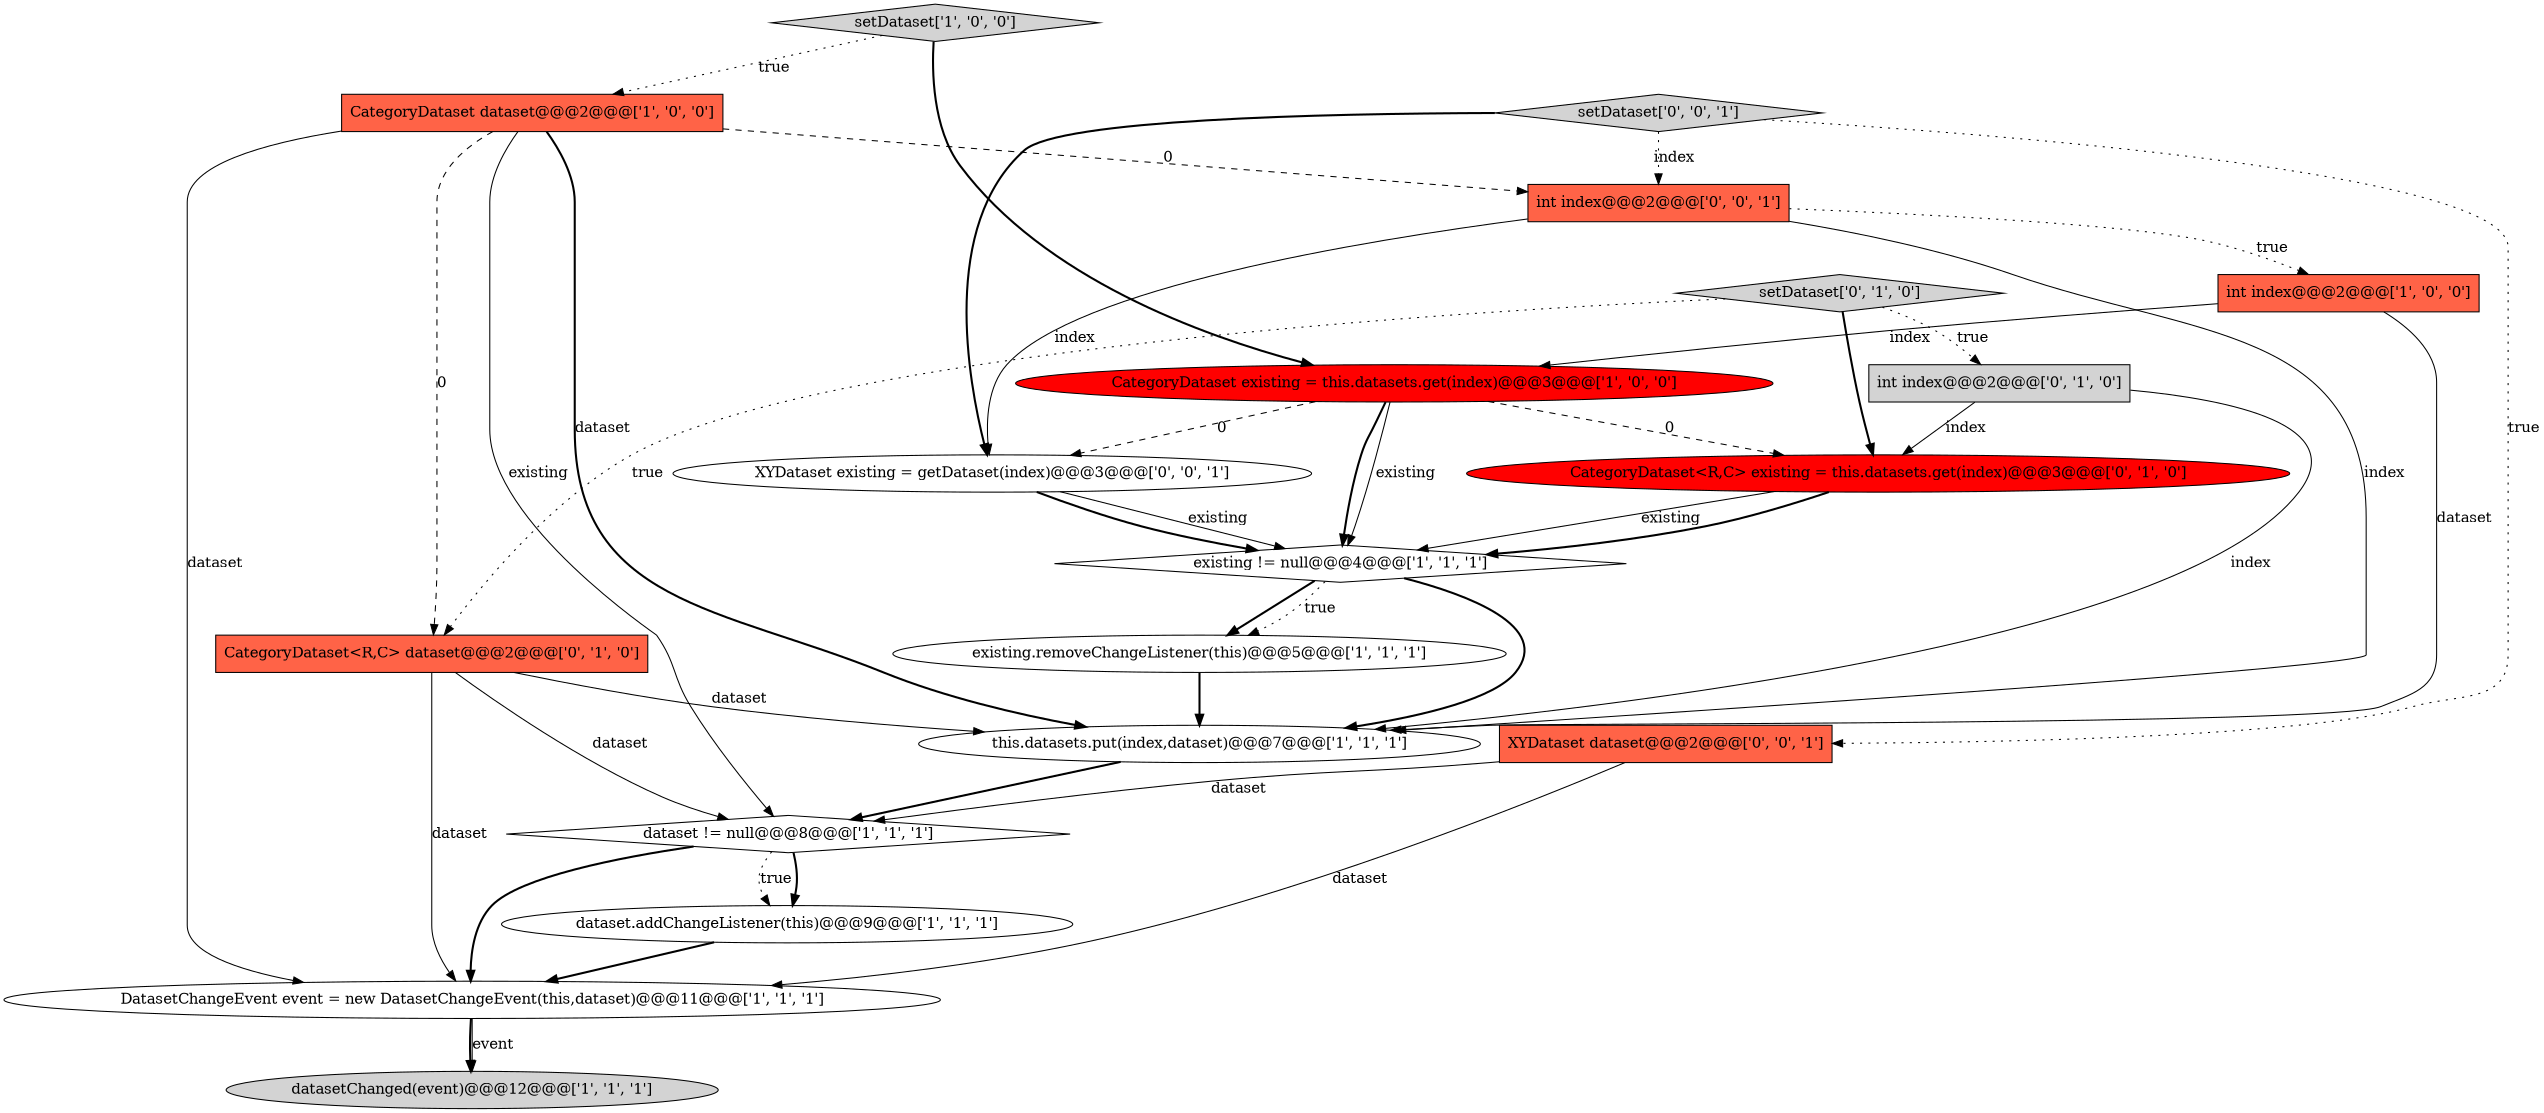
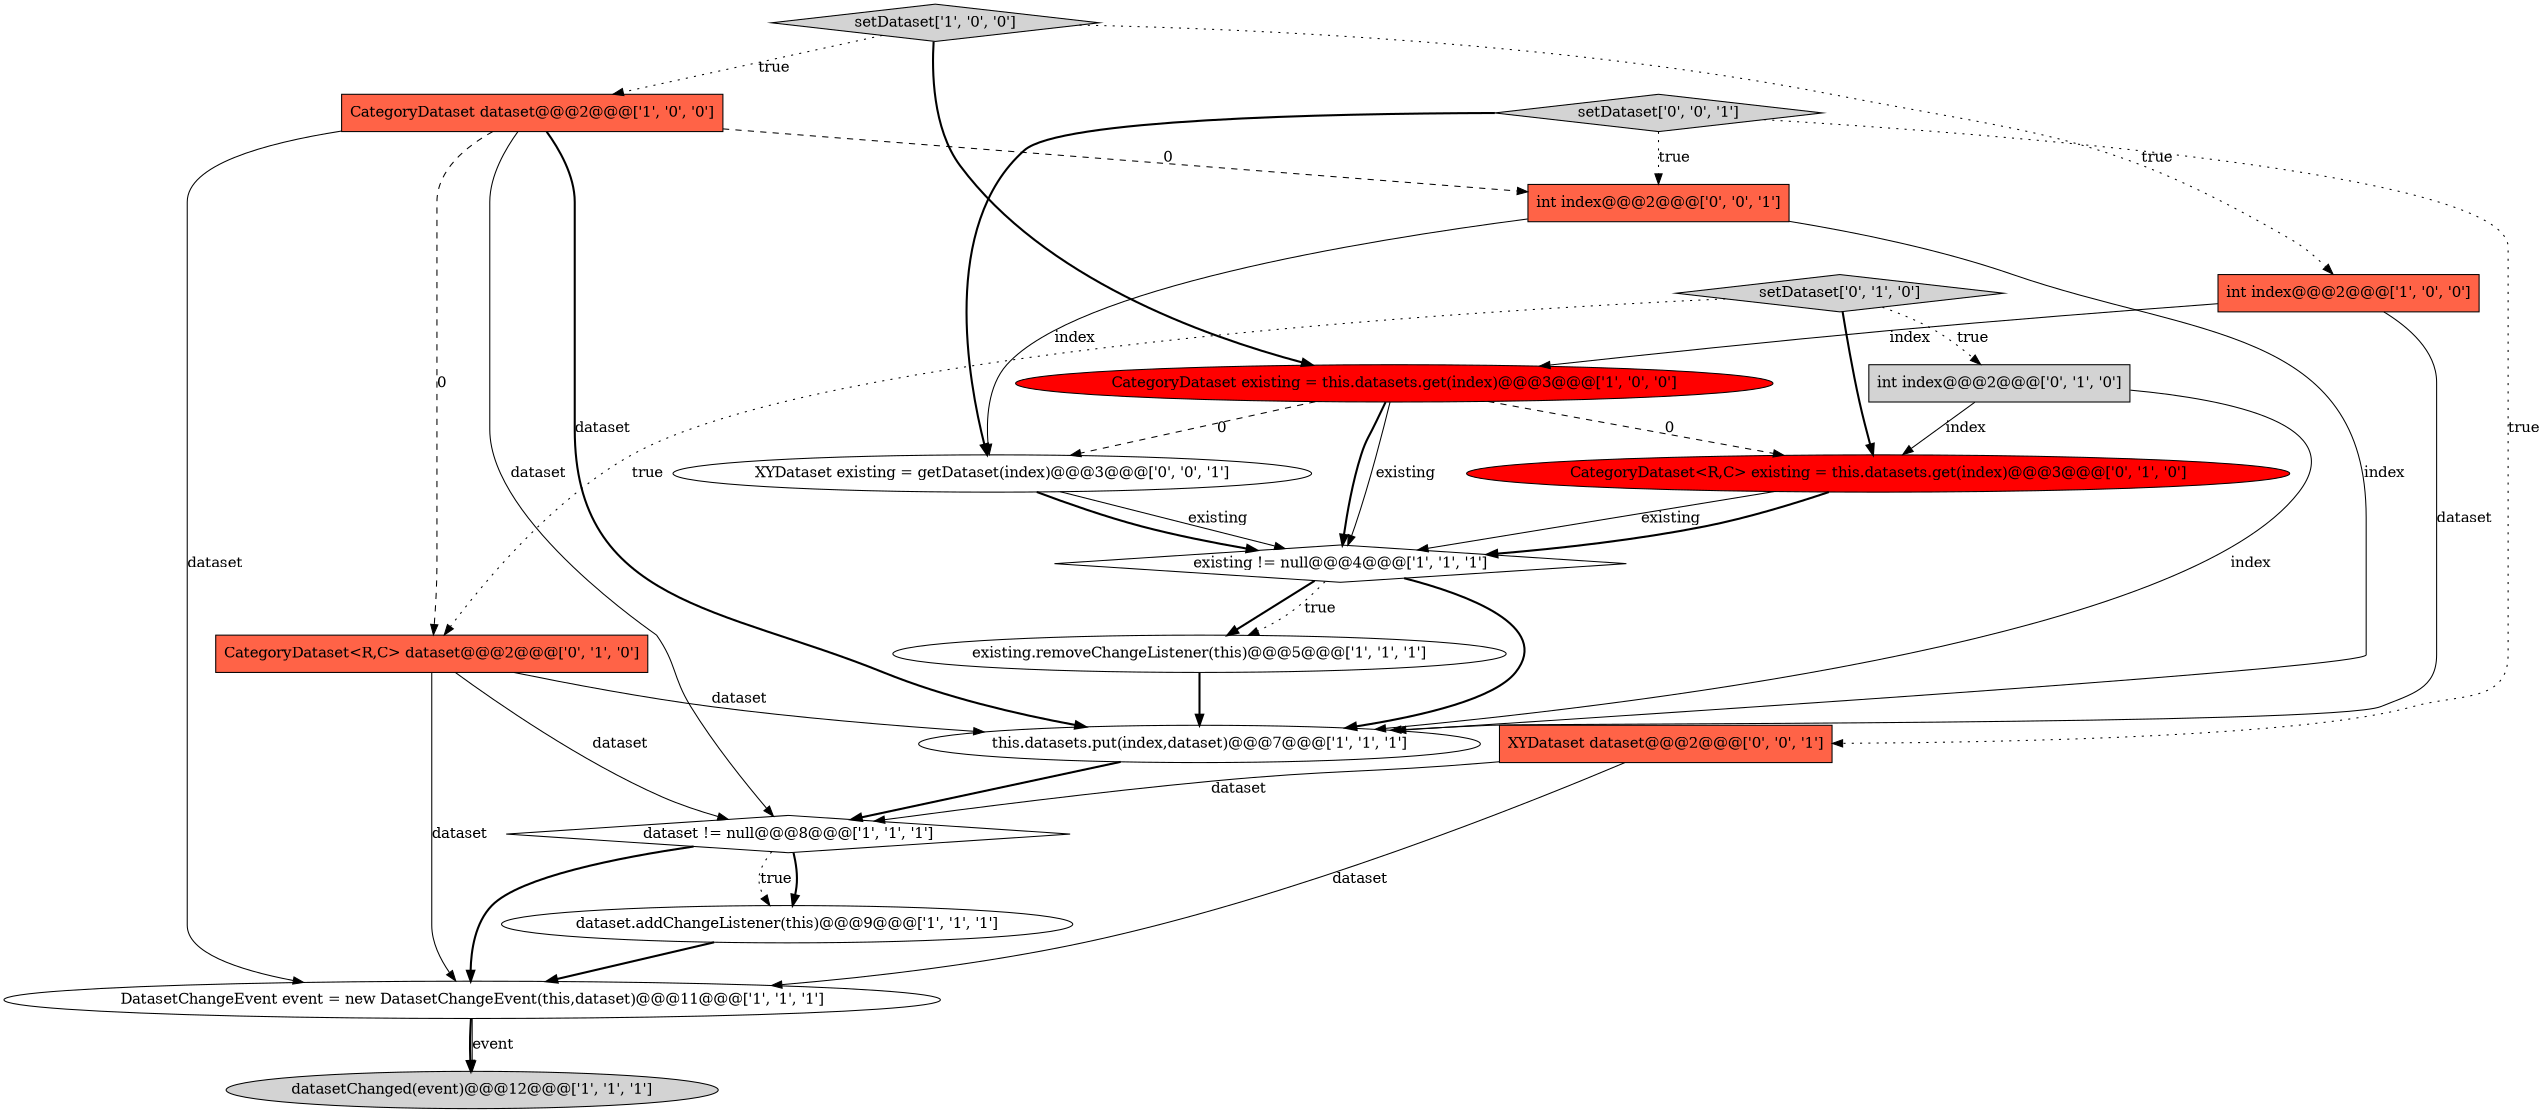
(1675, 158) -> (1675, 158)
(2047, 223) -> (1720, 75)
(538, 474) -> (538, 474)
